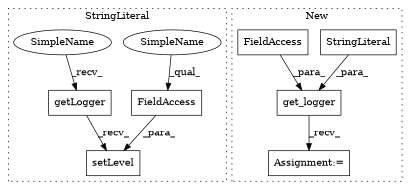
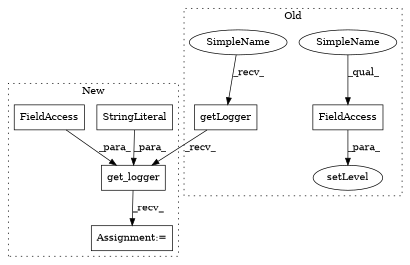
(117, 16) -> (293, 16)
(95, 130) -> (189, 142)
(113, 163) -> (348, 178)
